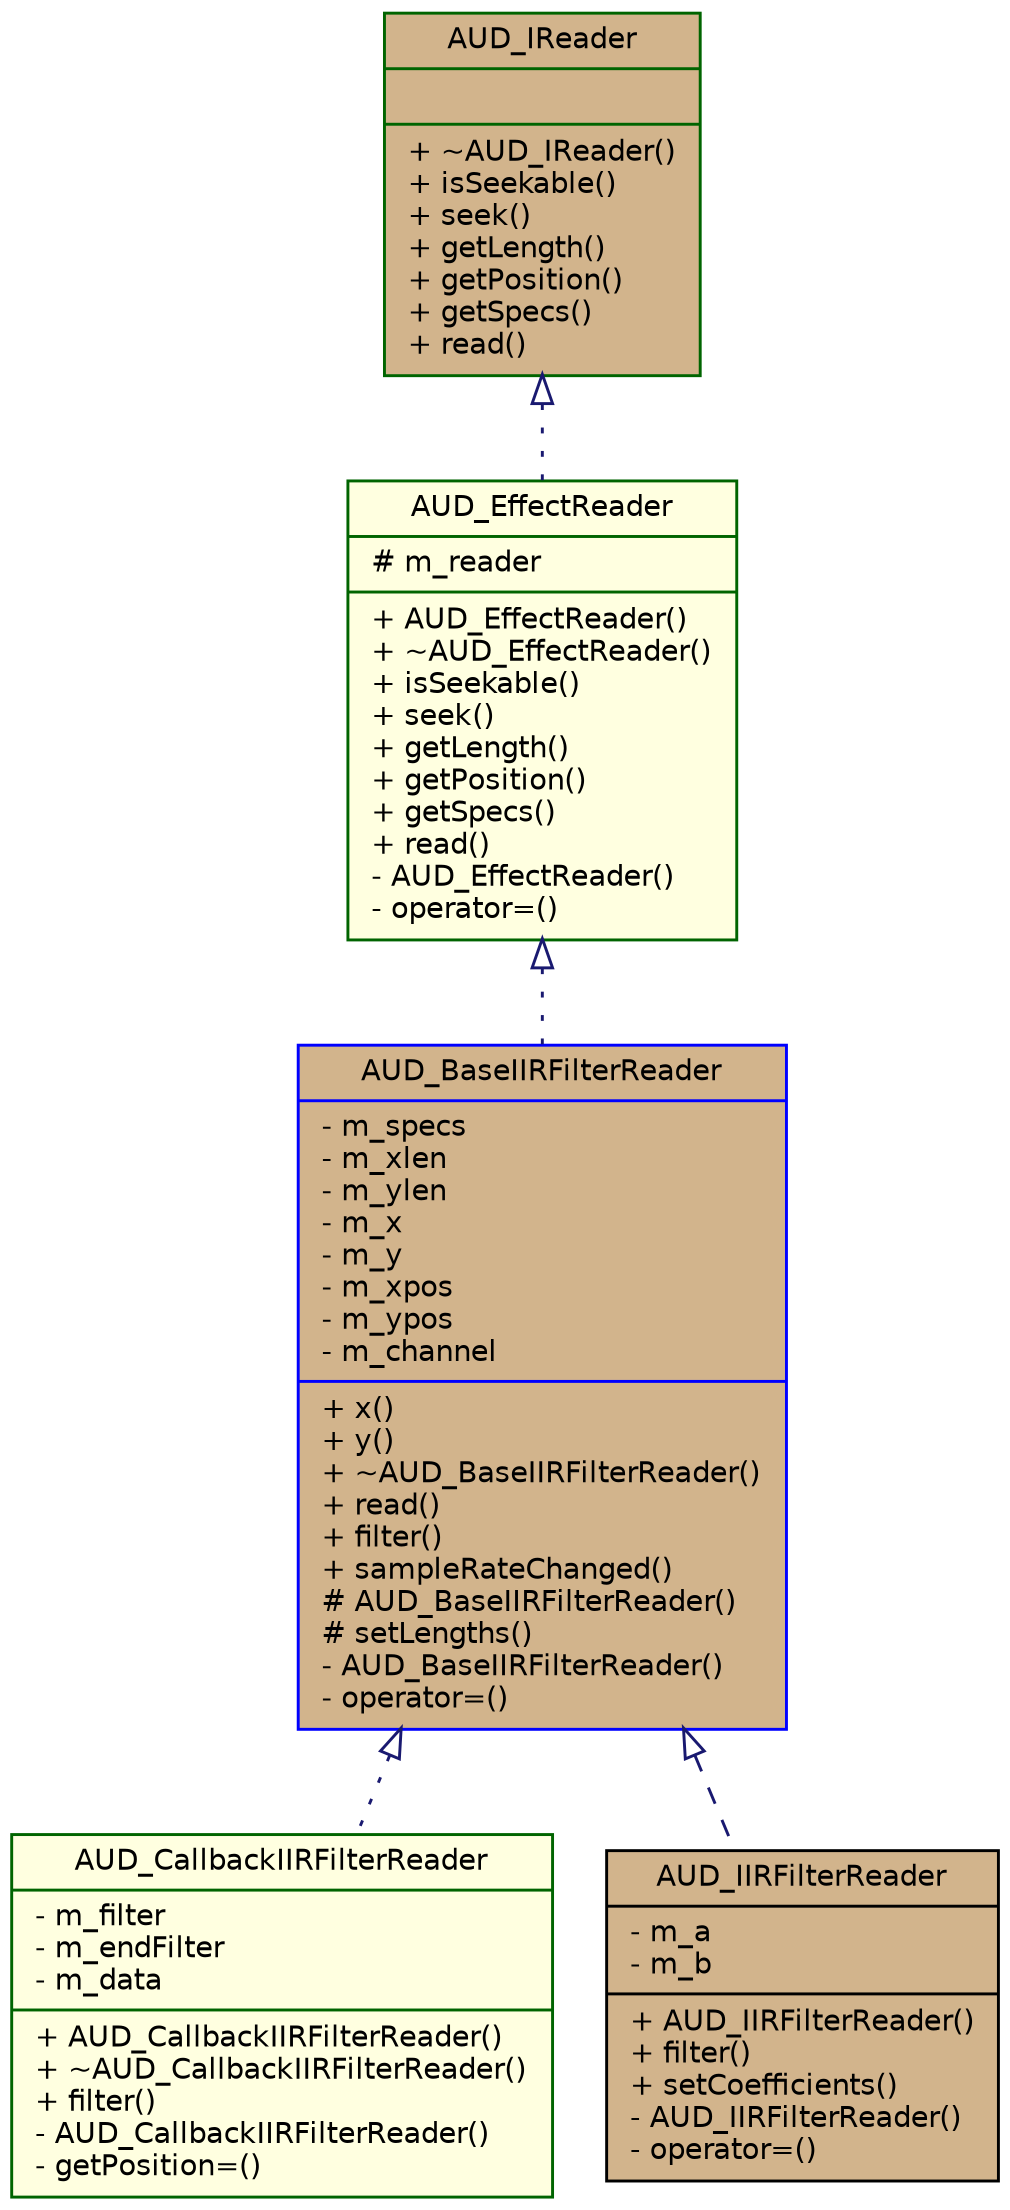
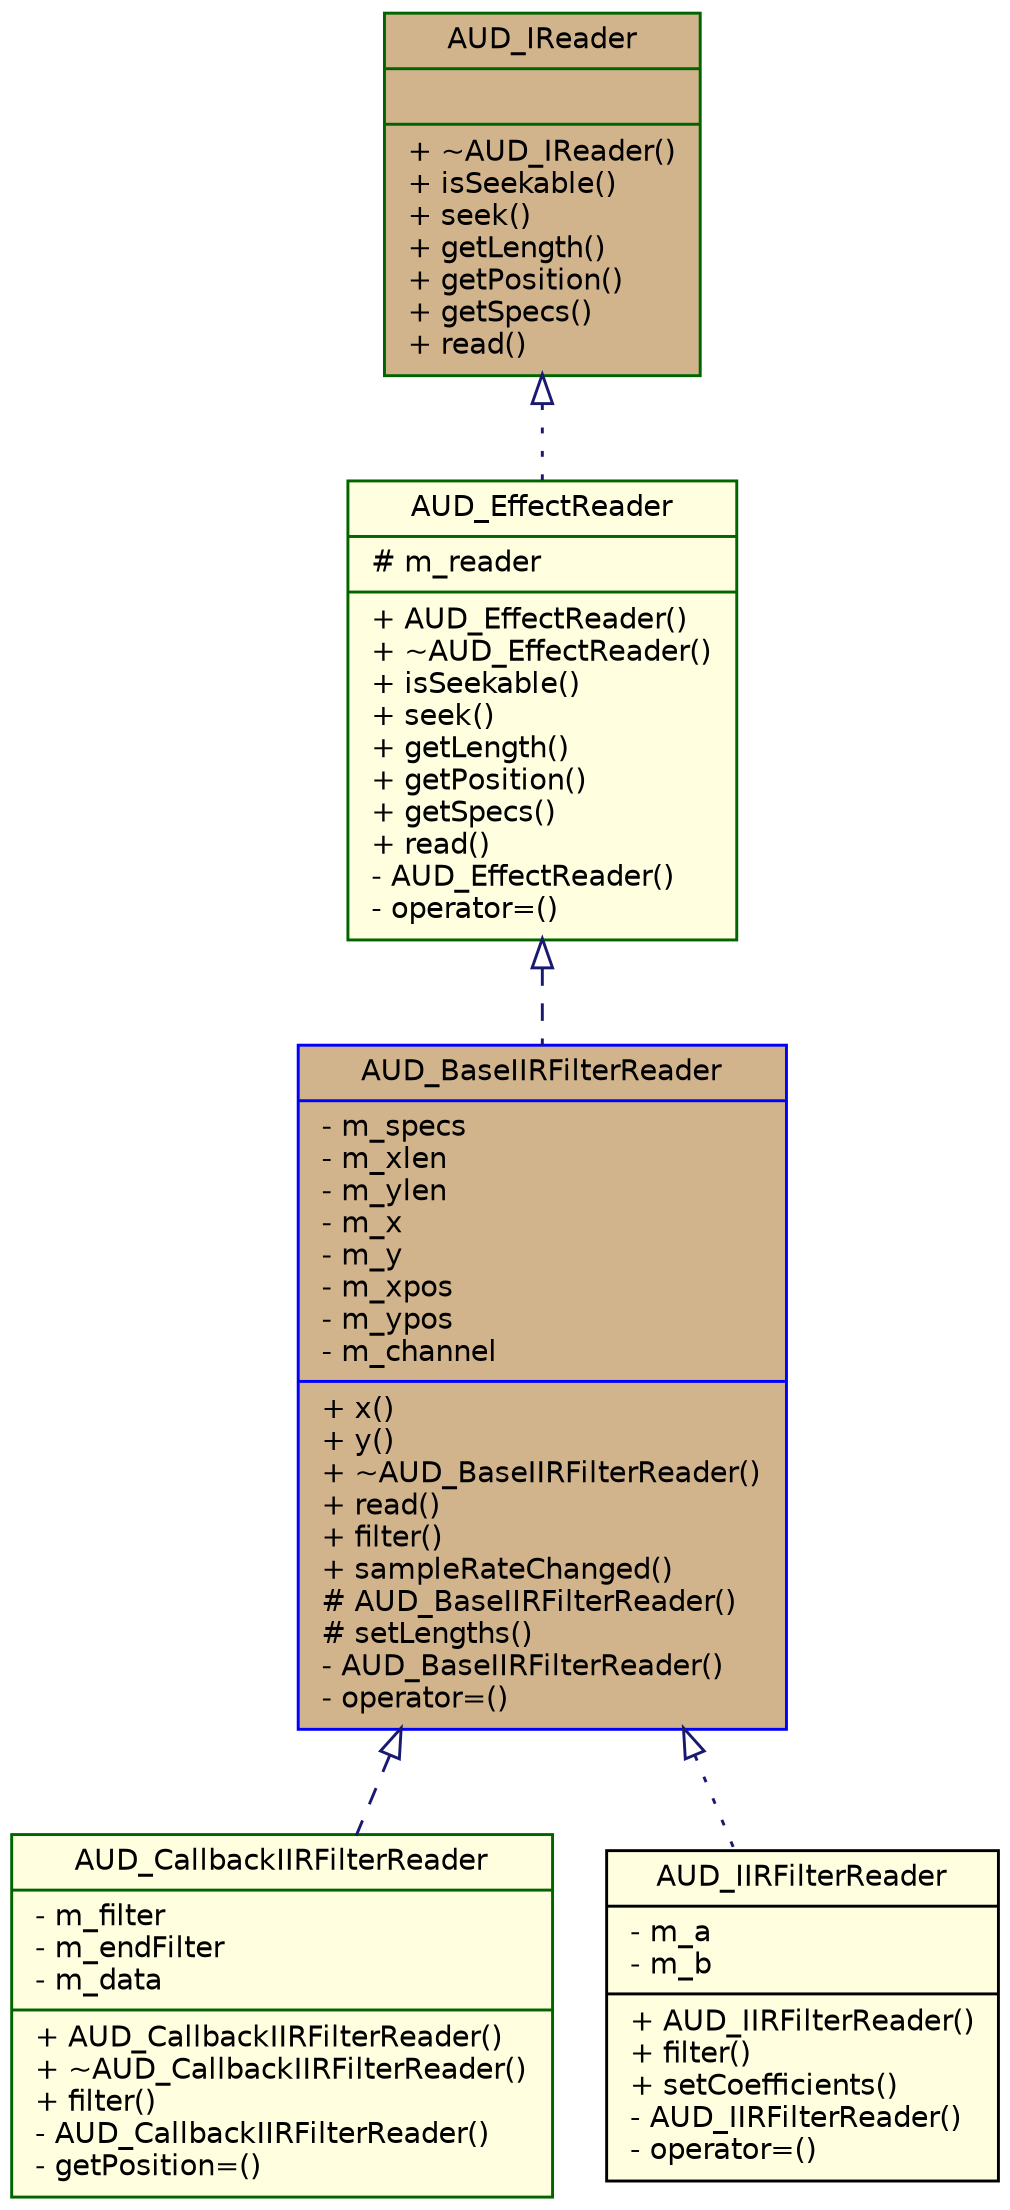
(542, 1007) -> (542, 1007)
(373, 1796) -> (373, 1796)
(715, 1804) -> (715, 1804)
(803, 2016) -> (803, 2016)
